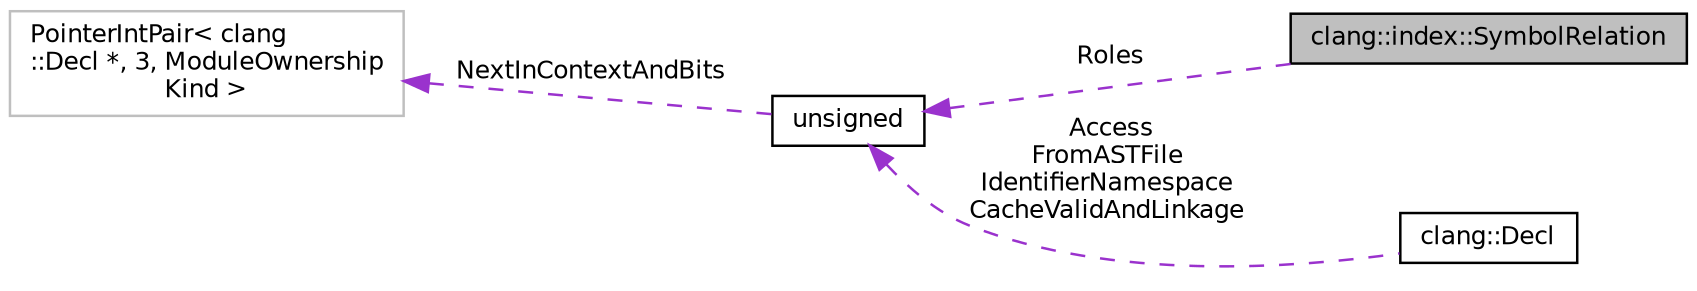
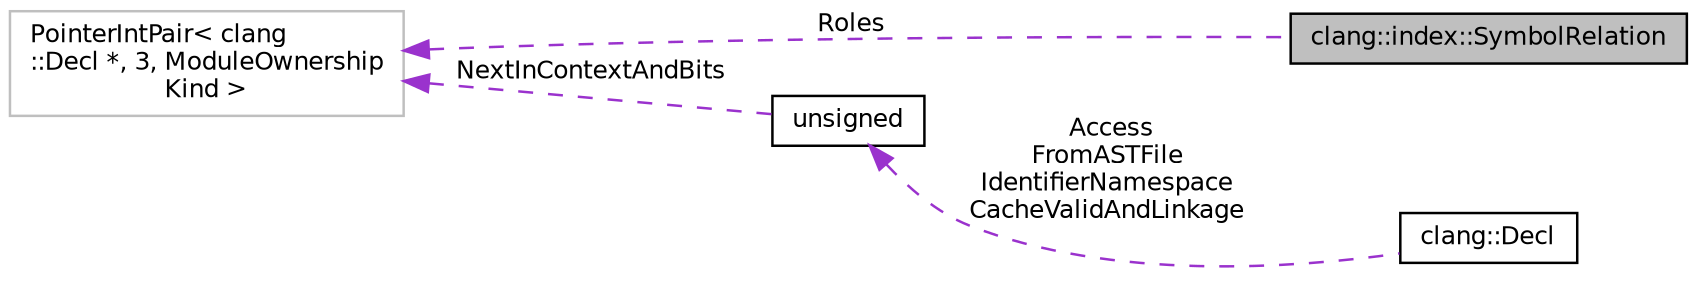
(1126, 85) -> (860, 39)
